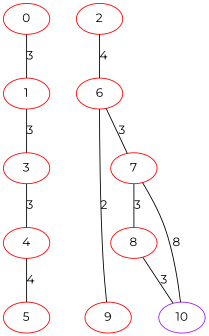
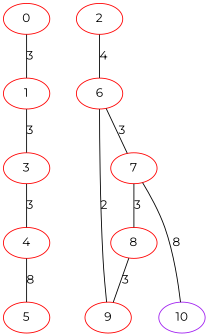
(31, 280) -> (31, 280)
(158, 280) -> (121, 280)
